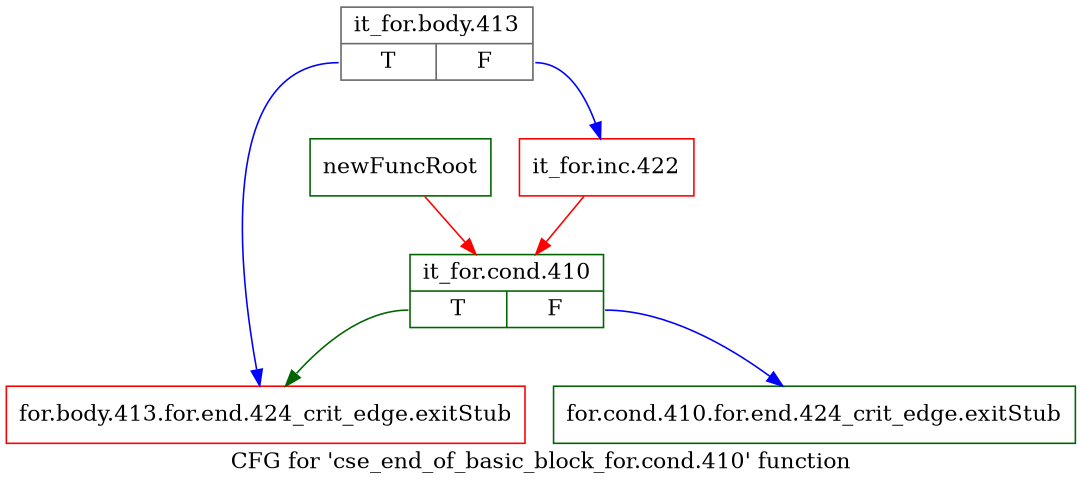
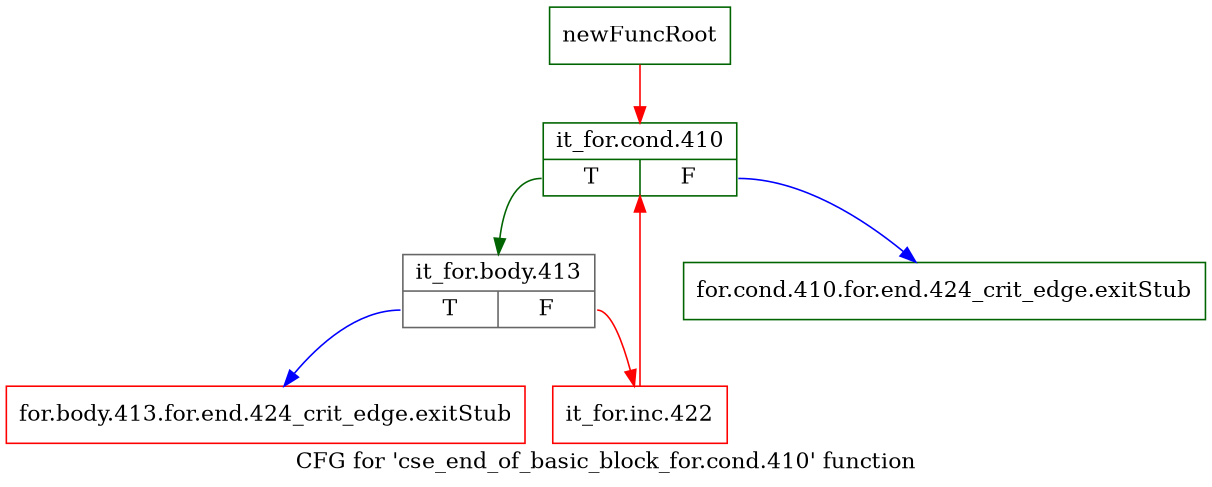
(574, 84) -> (619, 337)
(346, 330) -> (510, 200)
